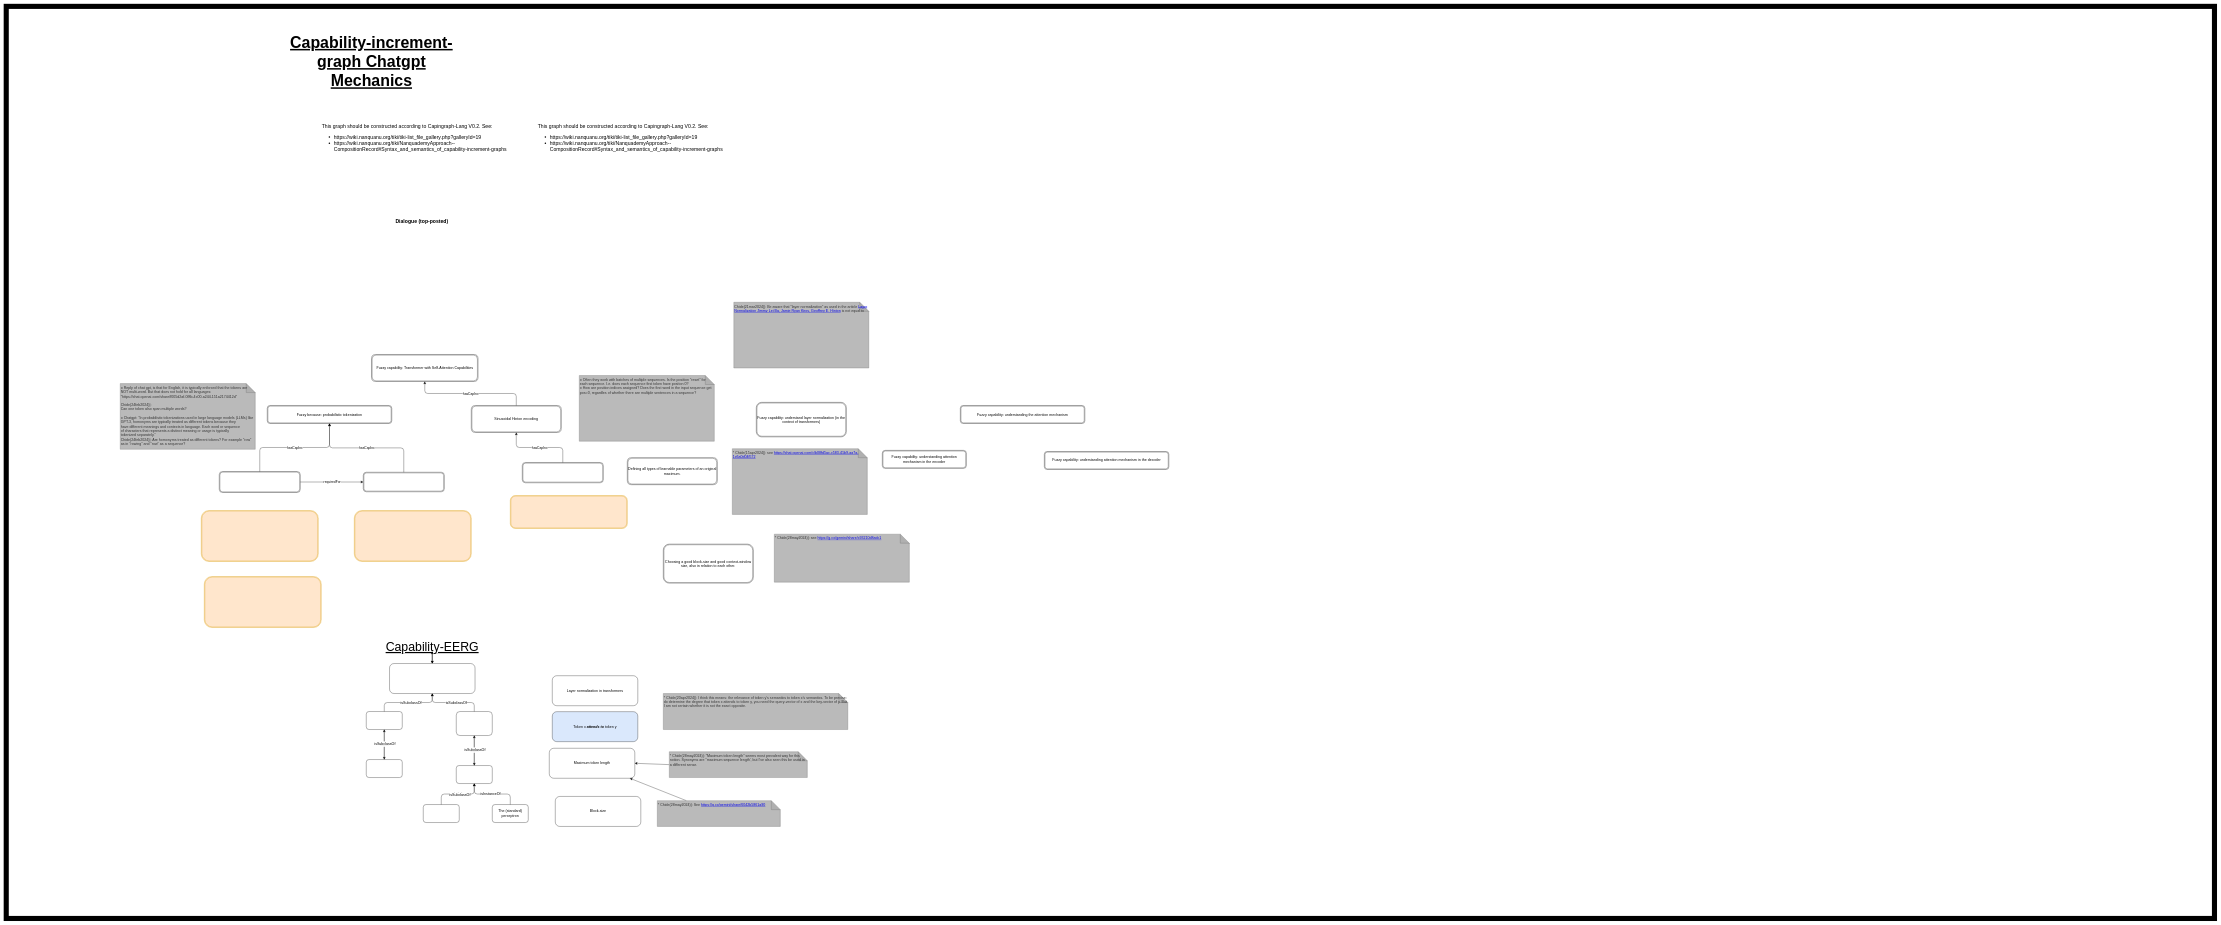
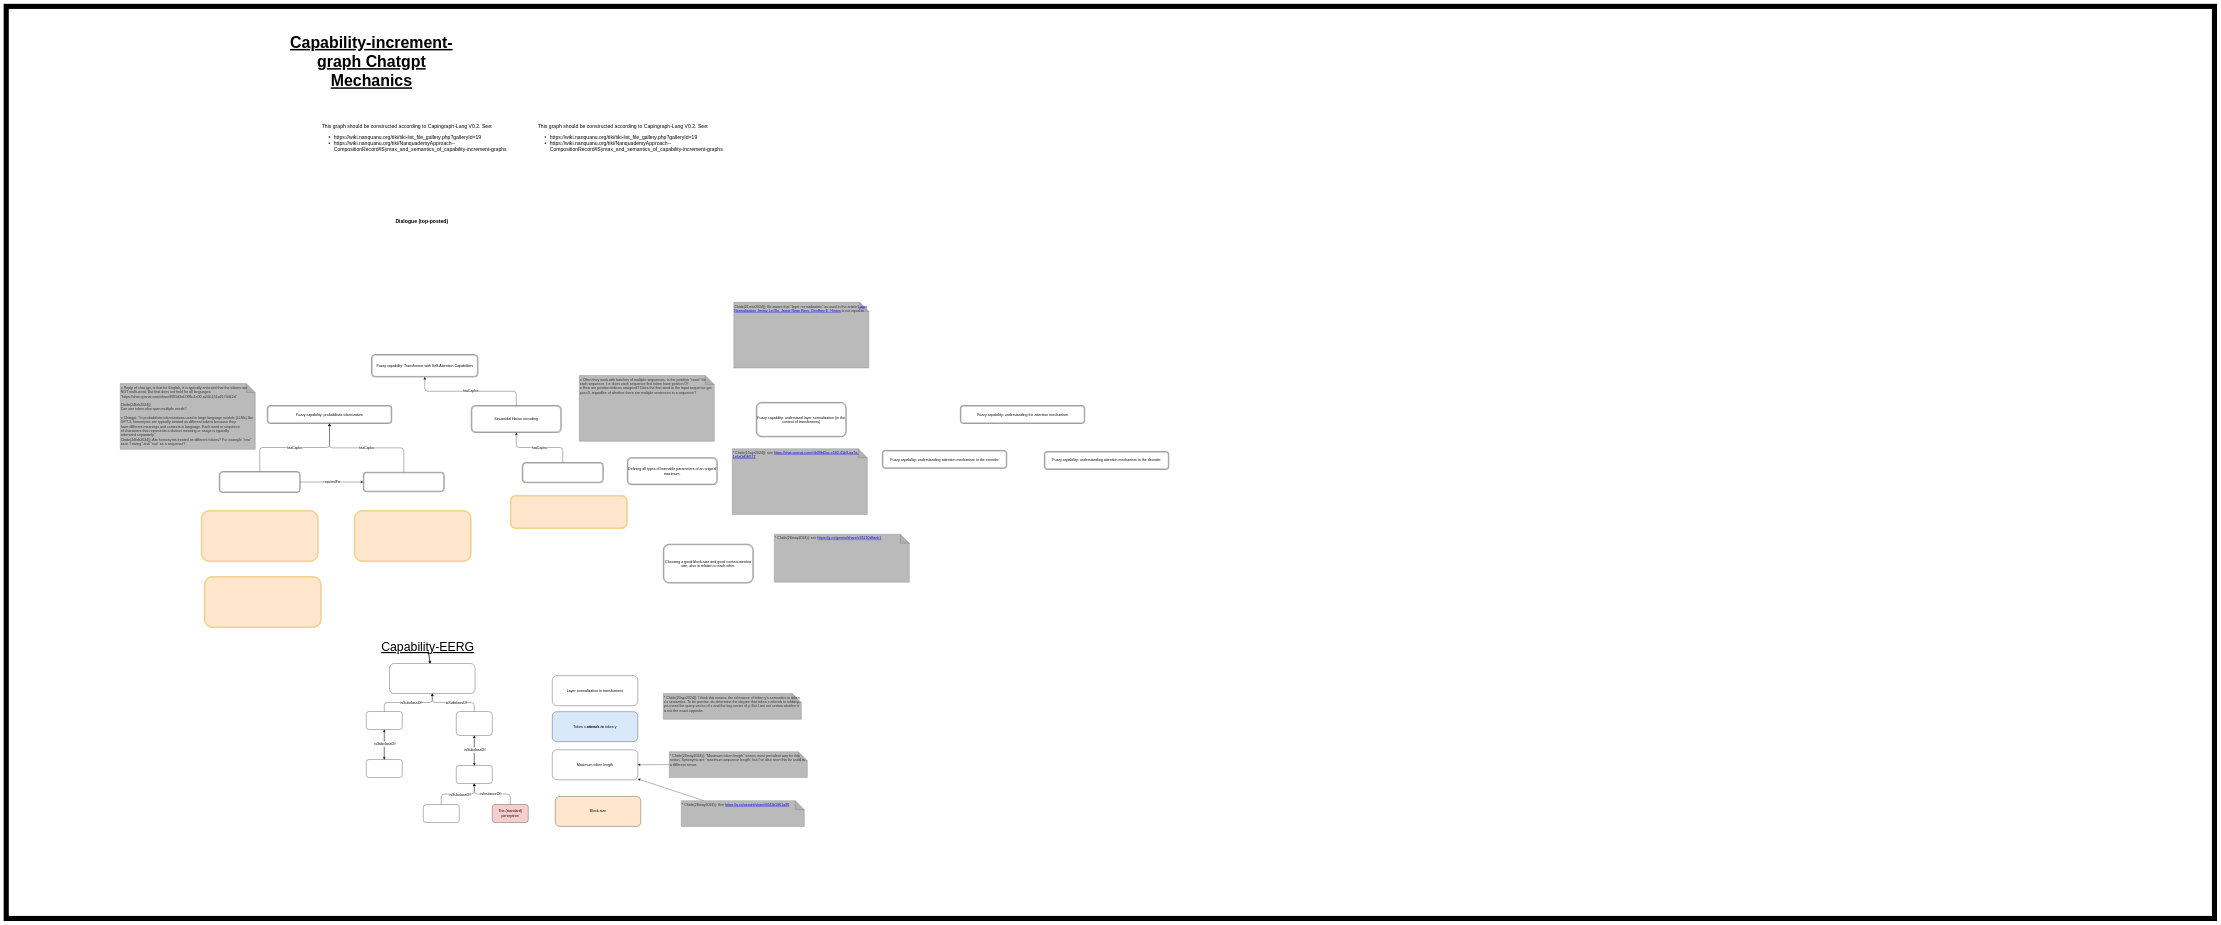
(425, 368) -> (425, 366)
(329, 414) -> (329, 414)
(924, 459) -> (944, 459)
(432, 647) -> (428, 647)
(755, 711) -> (732, 706)
(592, 763) -> (595, 765)
(598, 811) -> (598, 811)
(510, 813) -> (510, 813)
(719, 813) -> (743, 813)
